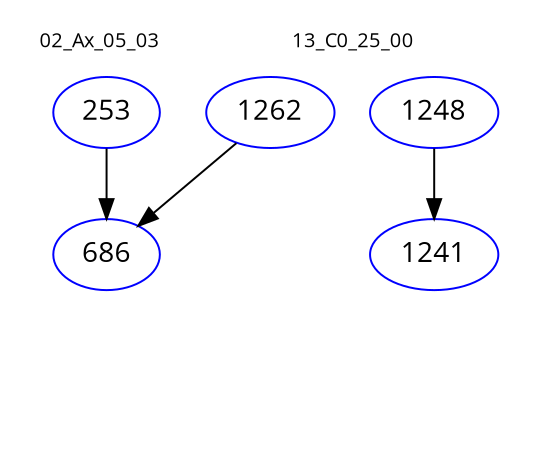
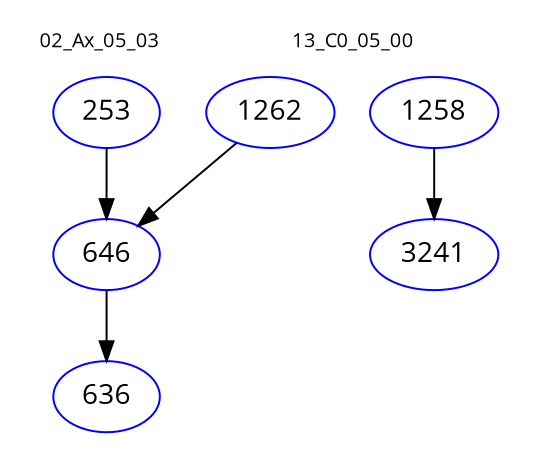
(353, 42) -> (353, 42)
(434, 112) -> (434, 112)
(107, 255) -> (107, 255)
(434, 255) -> (434, 255)
none -> (107, 397)
